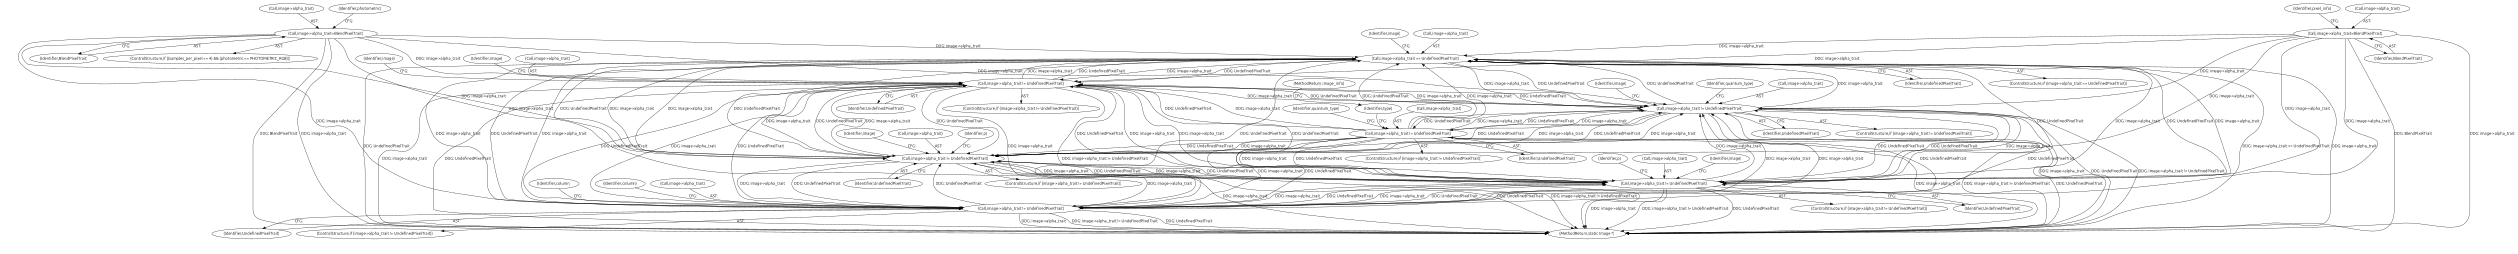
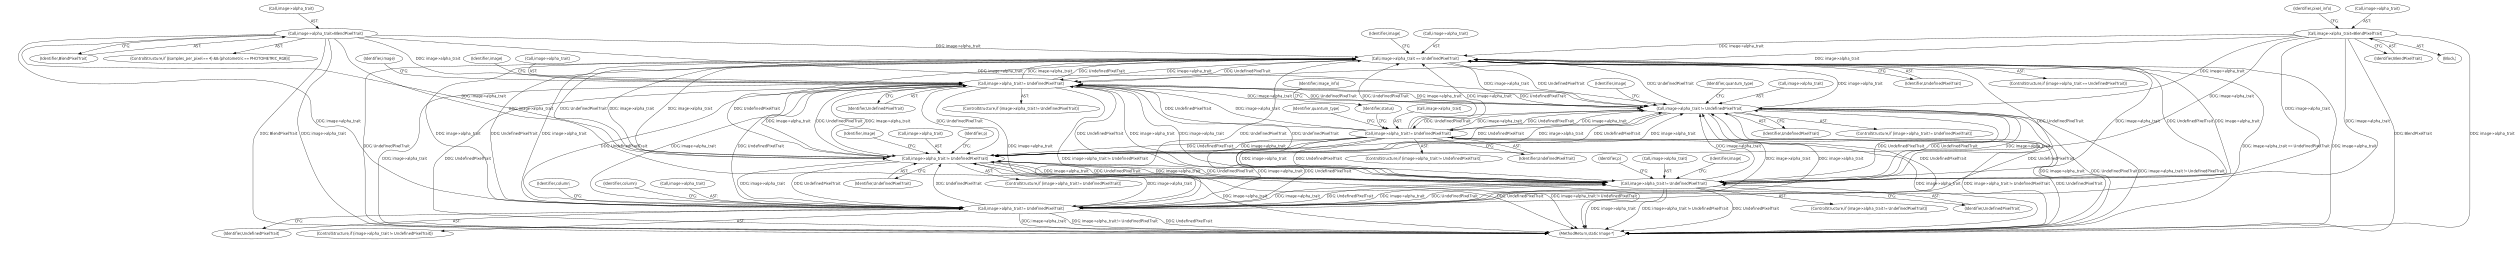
(360, 9) -> none
none -> (2450, 59)
(1319, 84) -> (1319, 84)
(1378, 109) -> (1378, 109)
